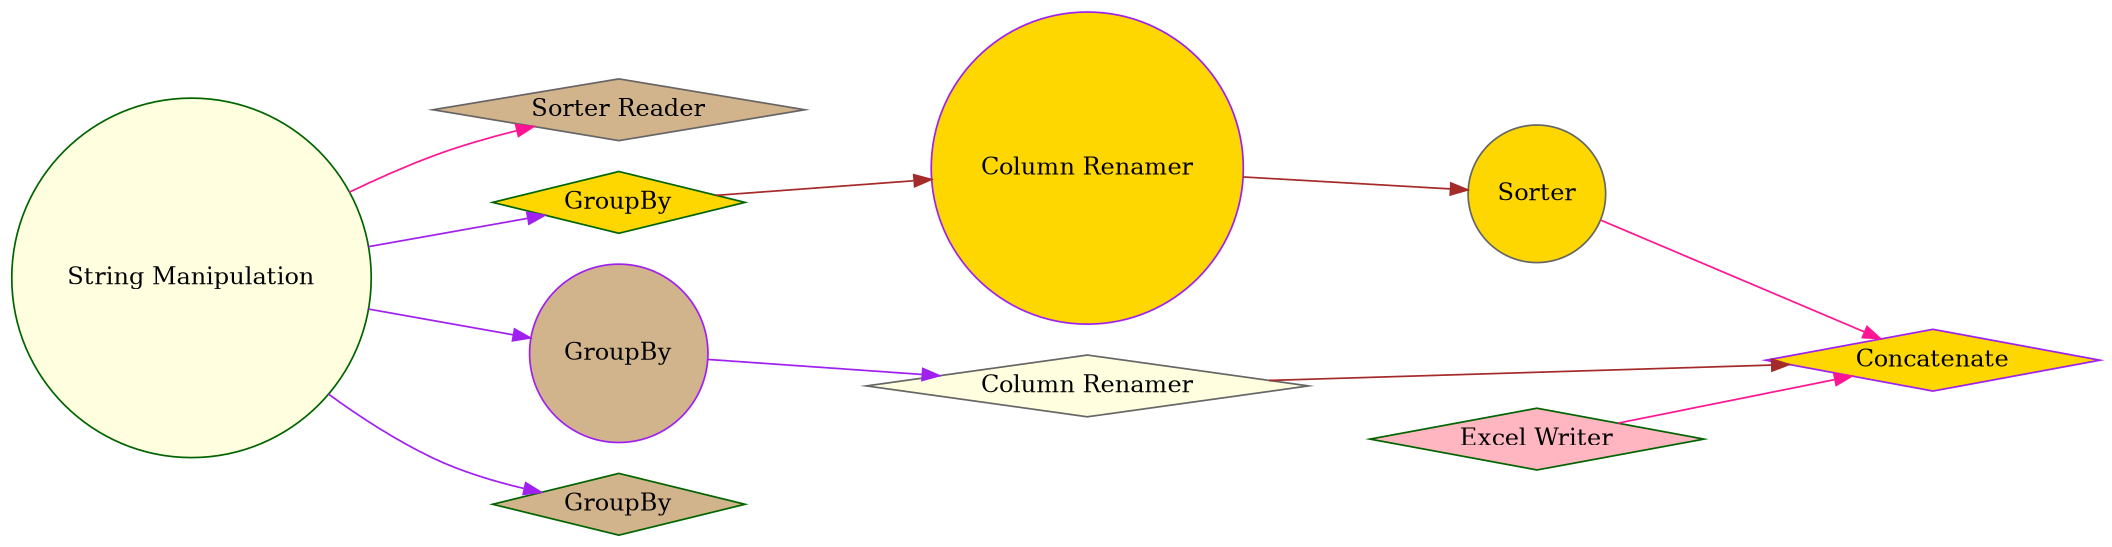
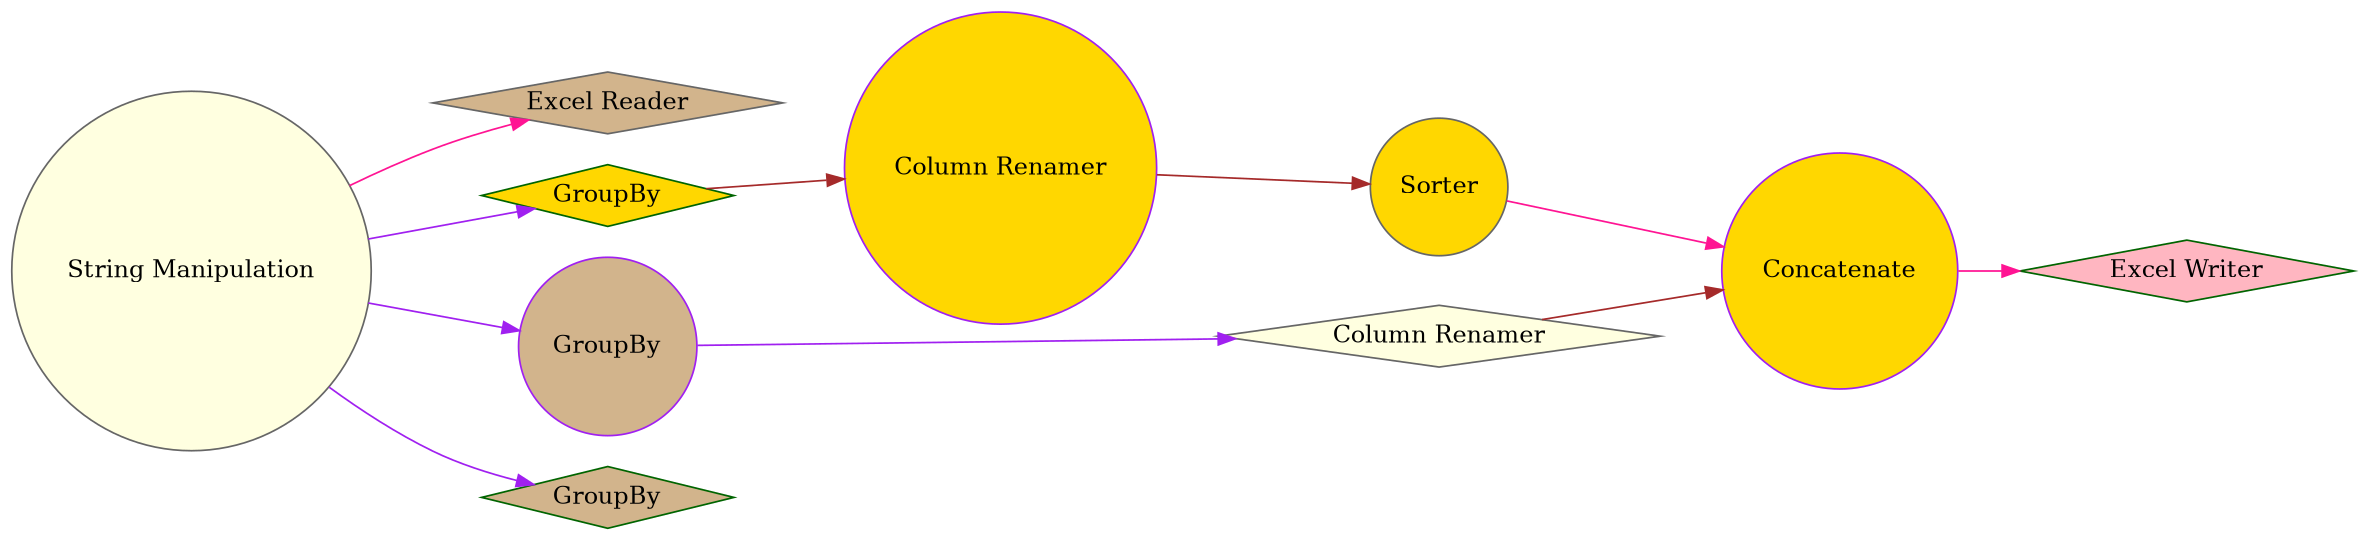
(619, 110) -> (608, 103)
(191, 278) -> (191, 271)
(1933, 360) -> (1840, 271)
(1726, 401) -> (1980, 271)
